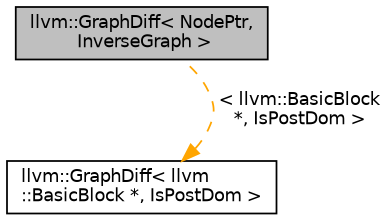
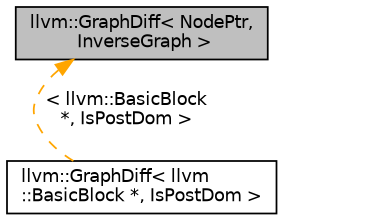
(212, 101) -> (35, 119)
